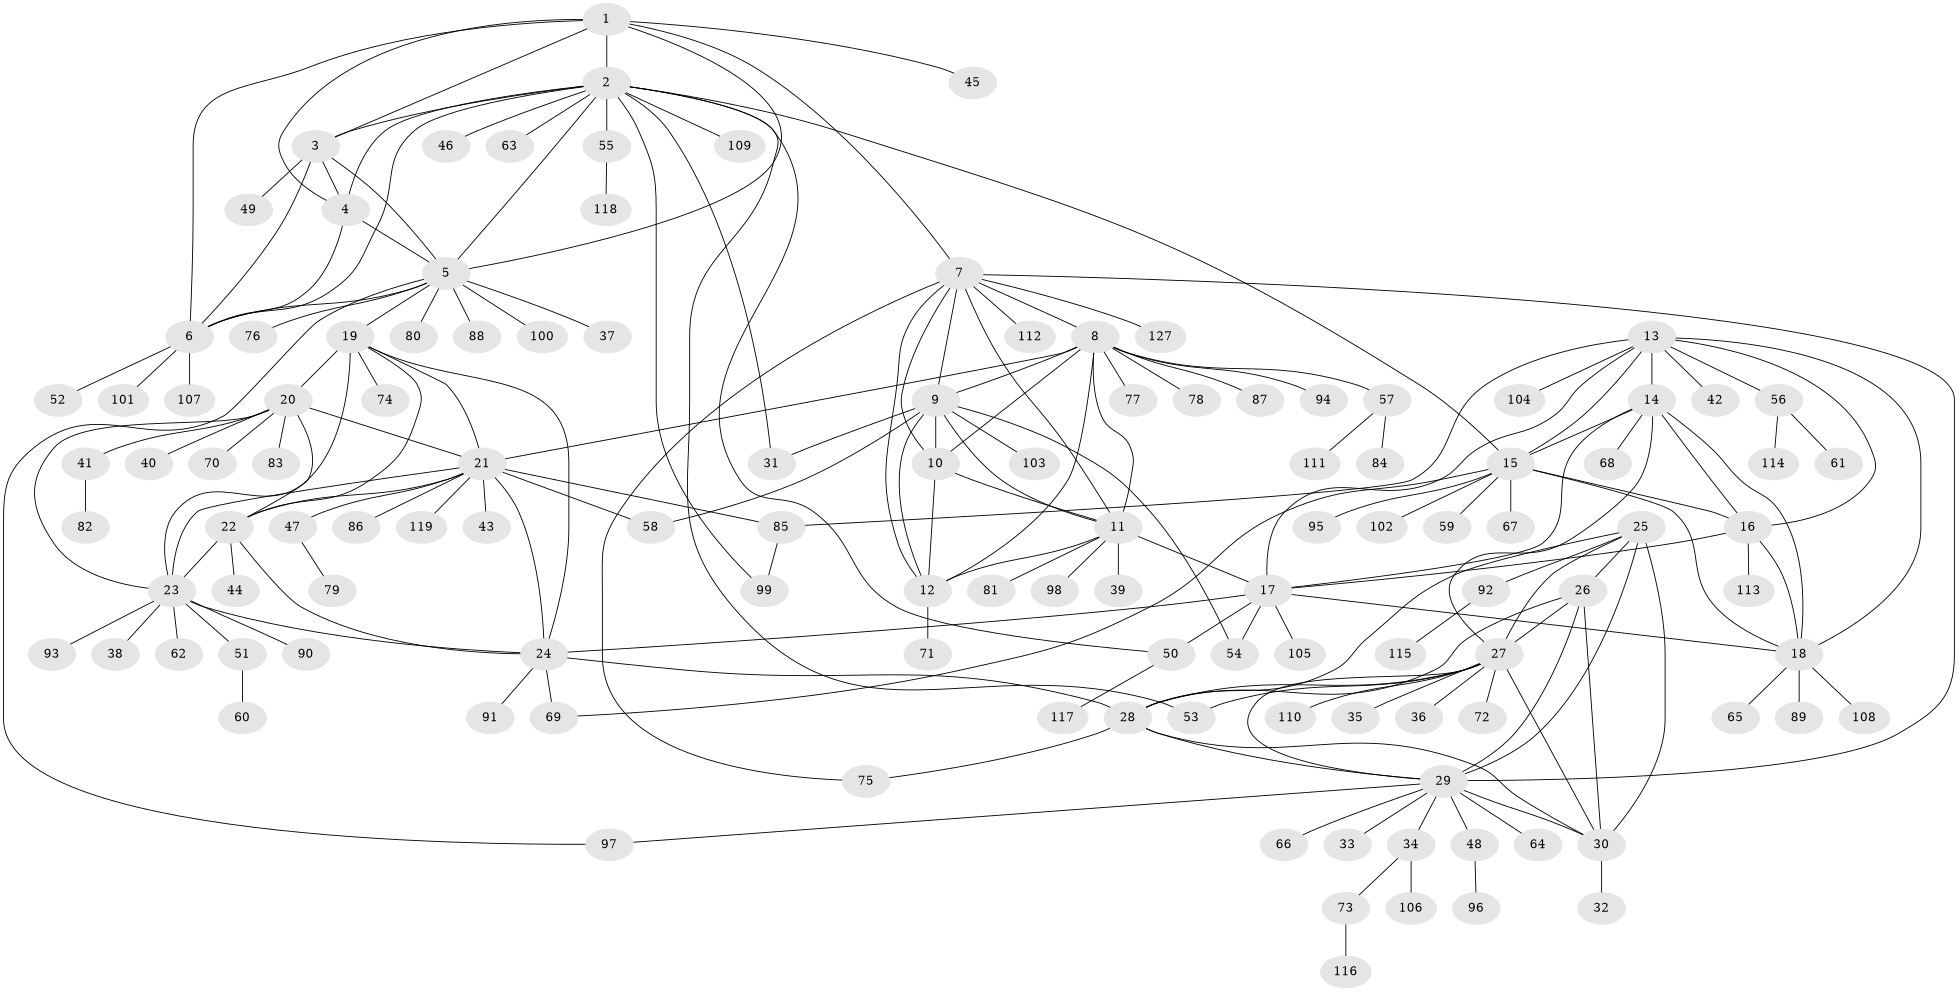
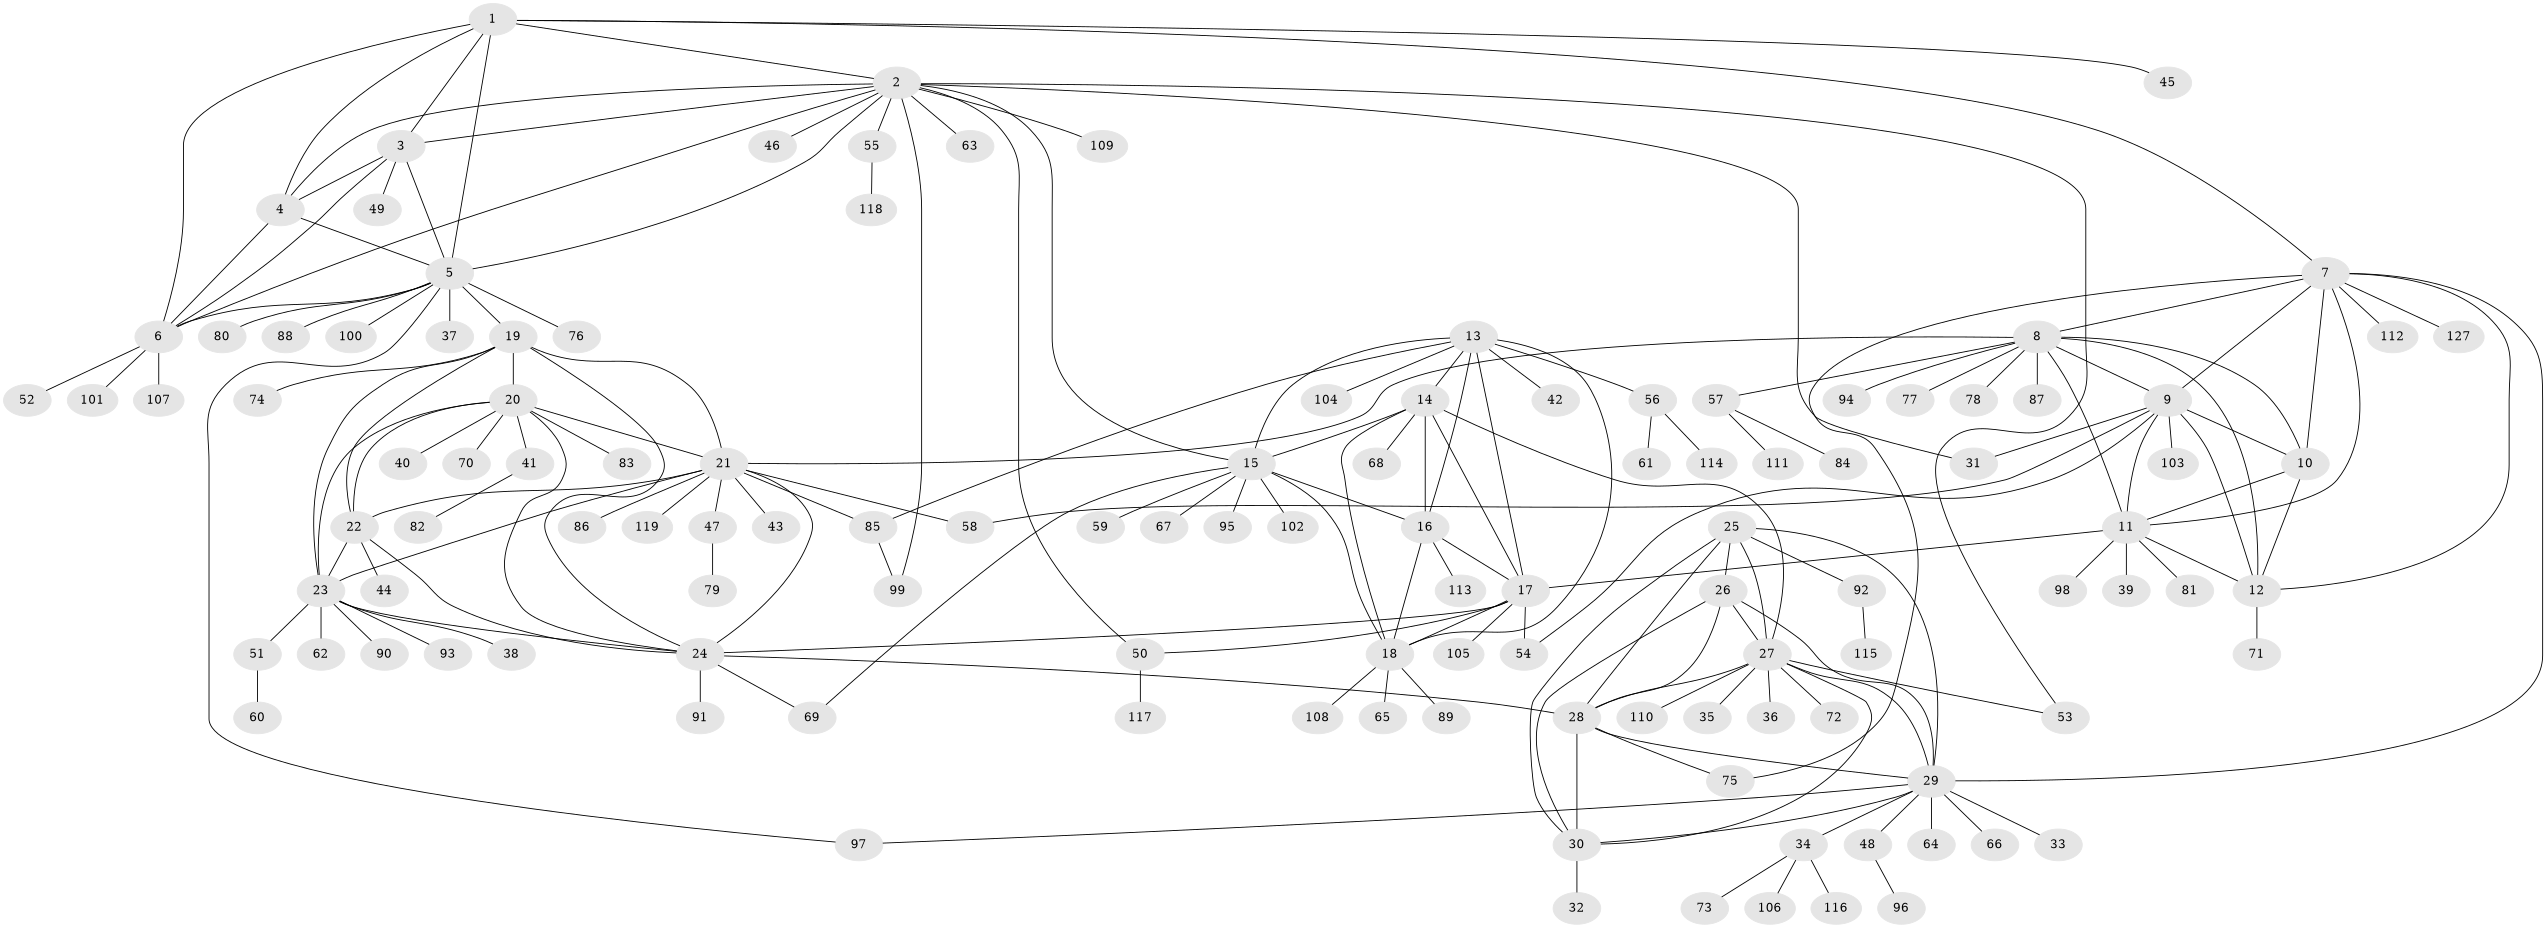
none -> (505, 574)
(1346, 940) -> (1820, 876)
